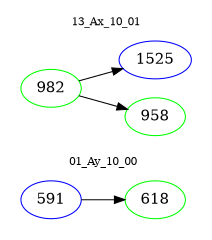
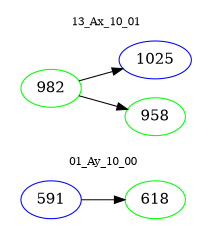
(155, 60) -> (155, 60)
